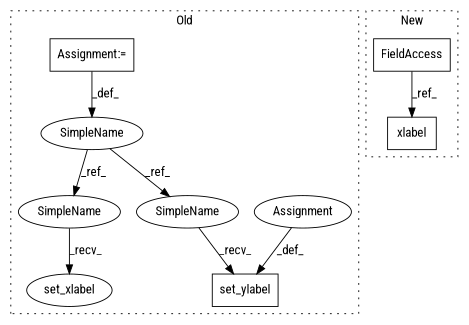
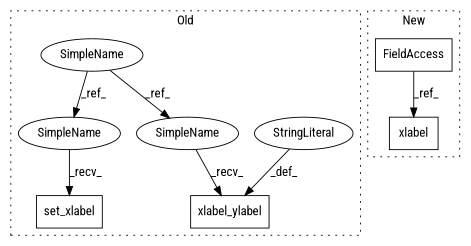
(92, 55) -> none
(303, 212) -> (304, 133)
(69, 290) -> (69, 212)
(245, 290) -> (230, 212)
